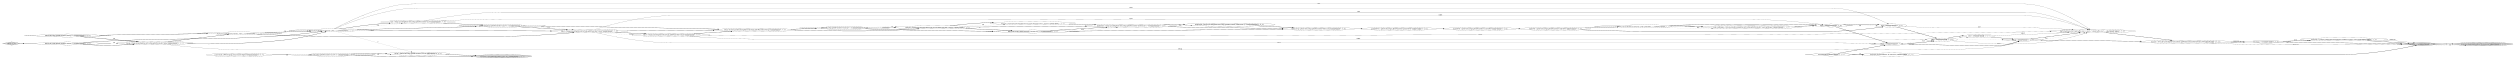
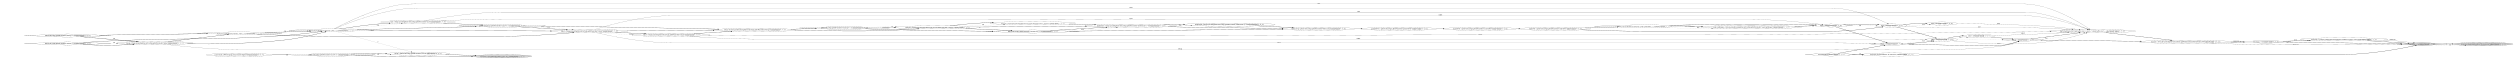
none -> (1942, 24)
(12, 44) -> none
